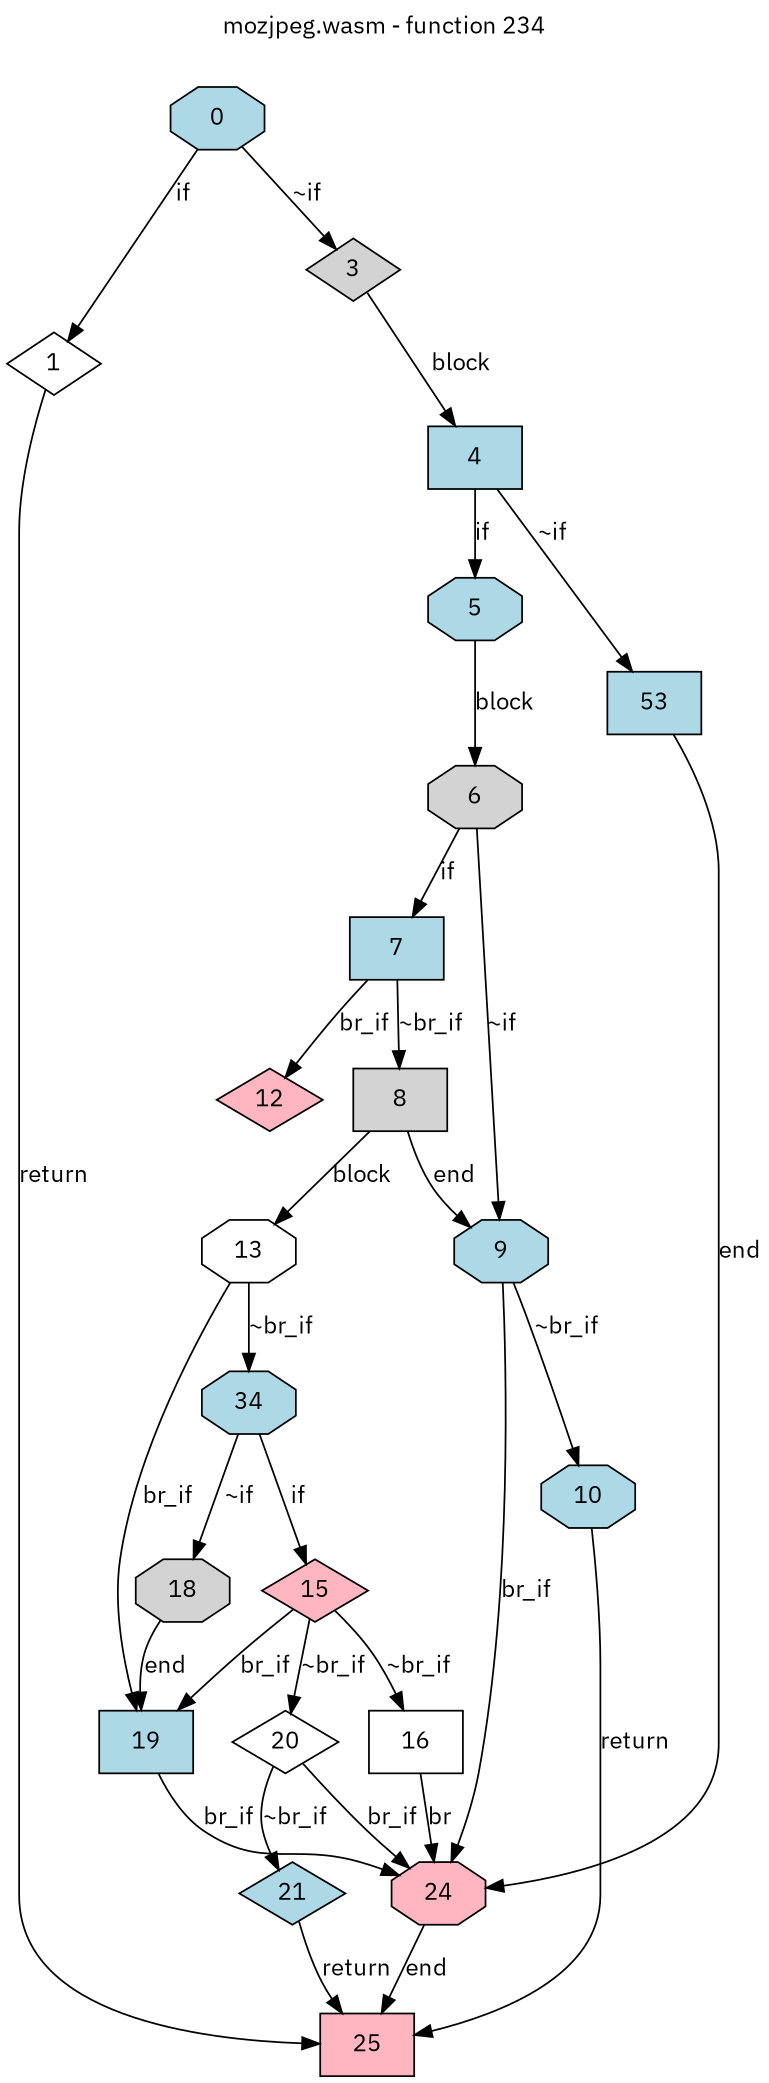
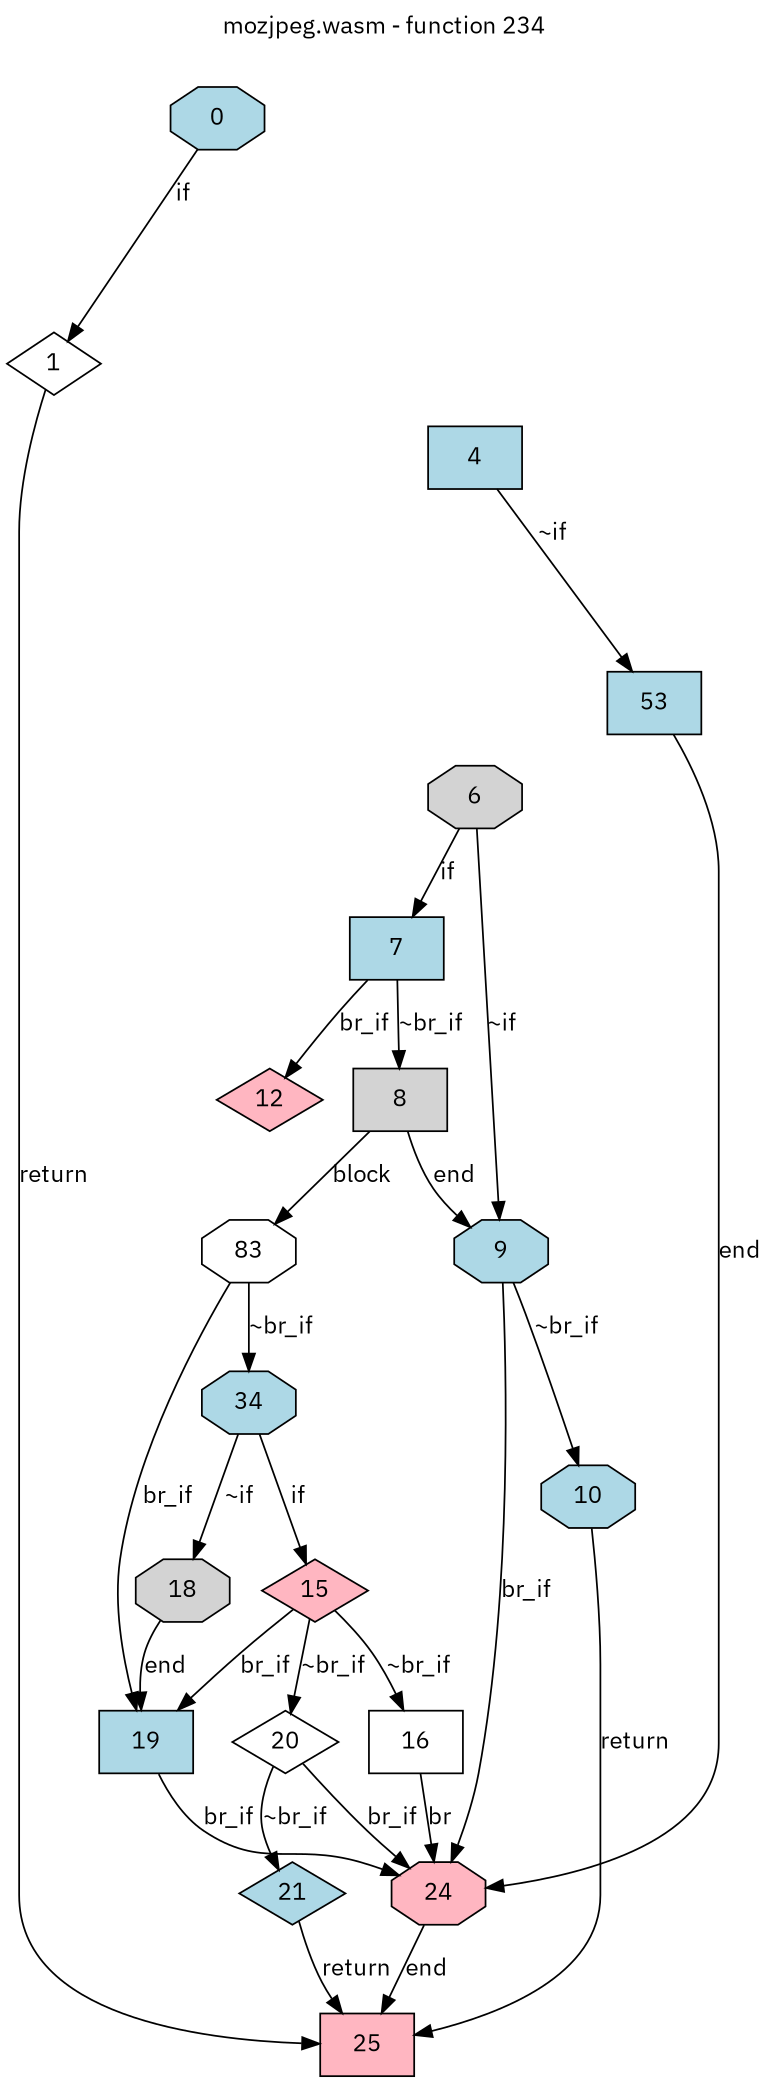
(353, 270) -> none
(475, 609) -> none
(249, 1251) -> (249, 1251)
